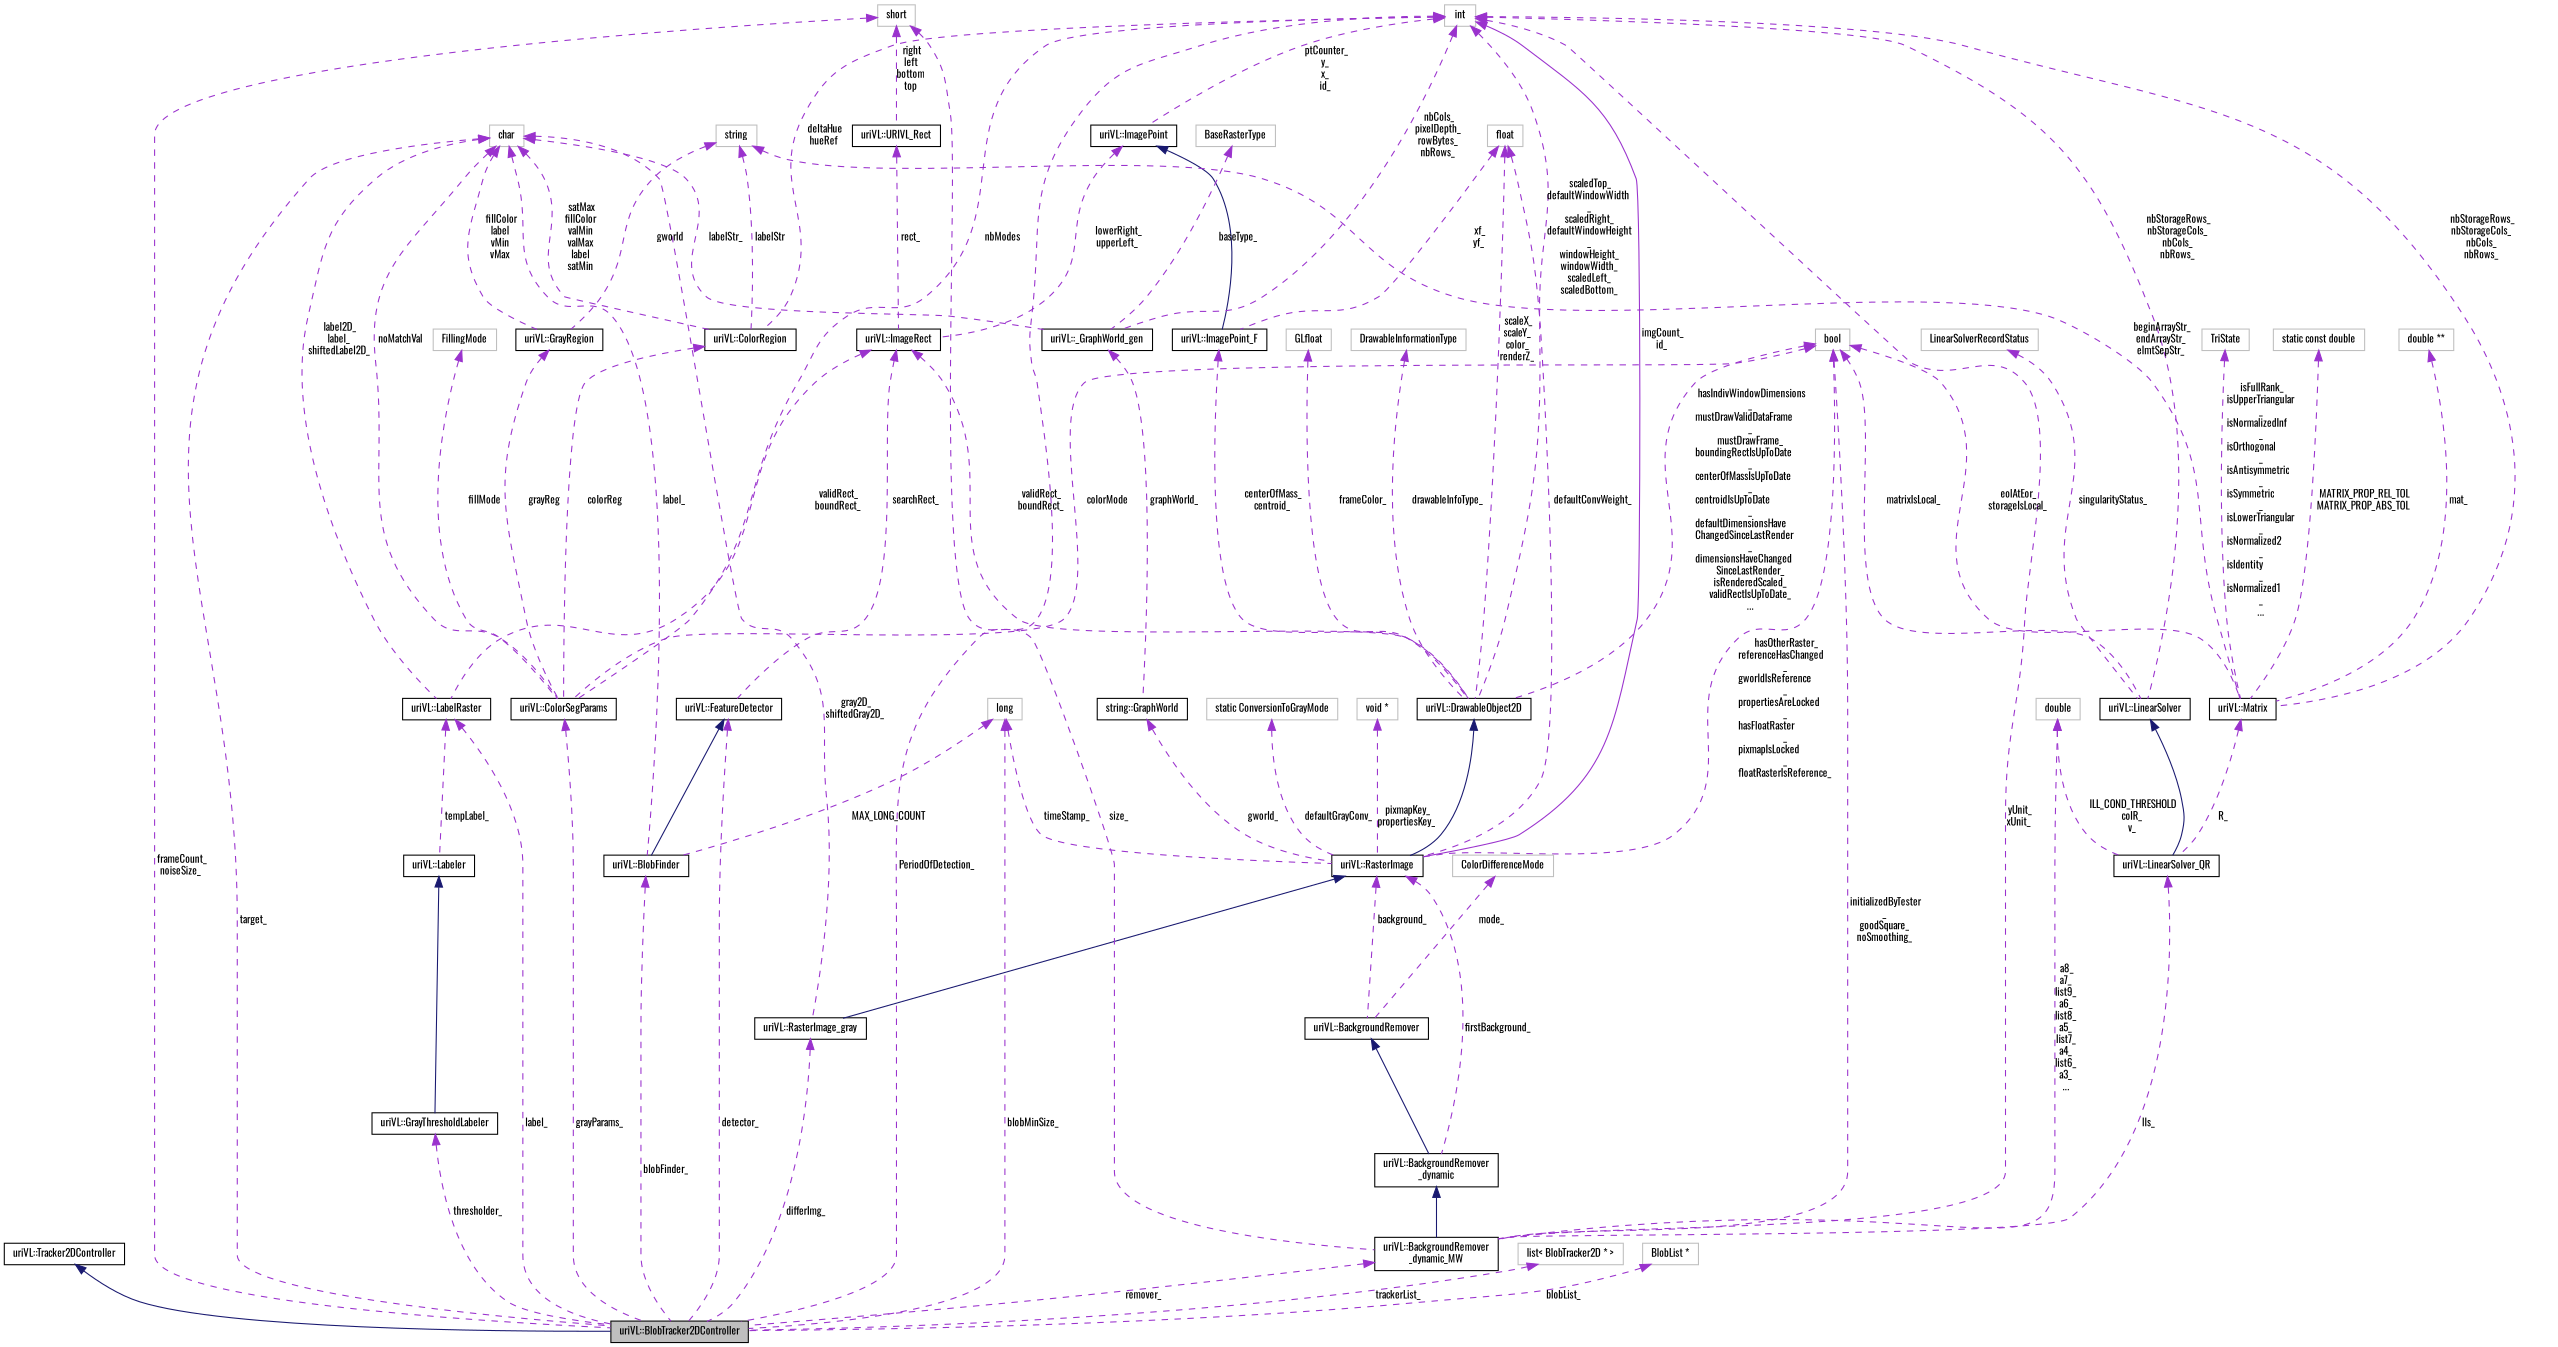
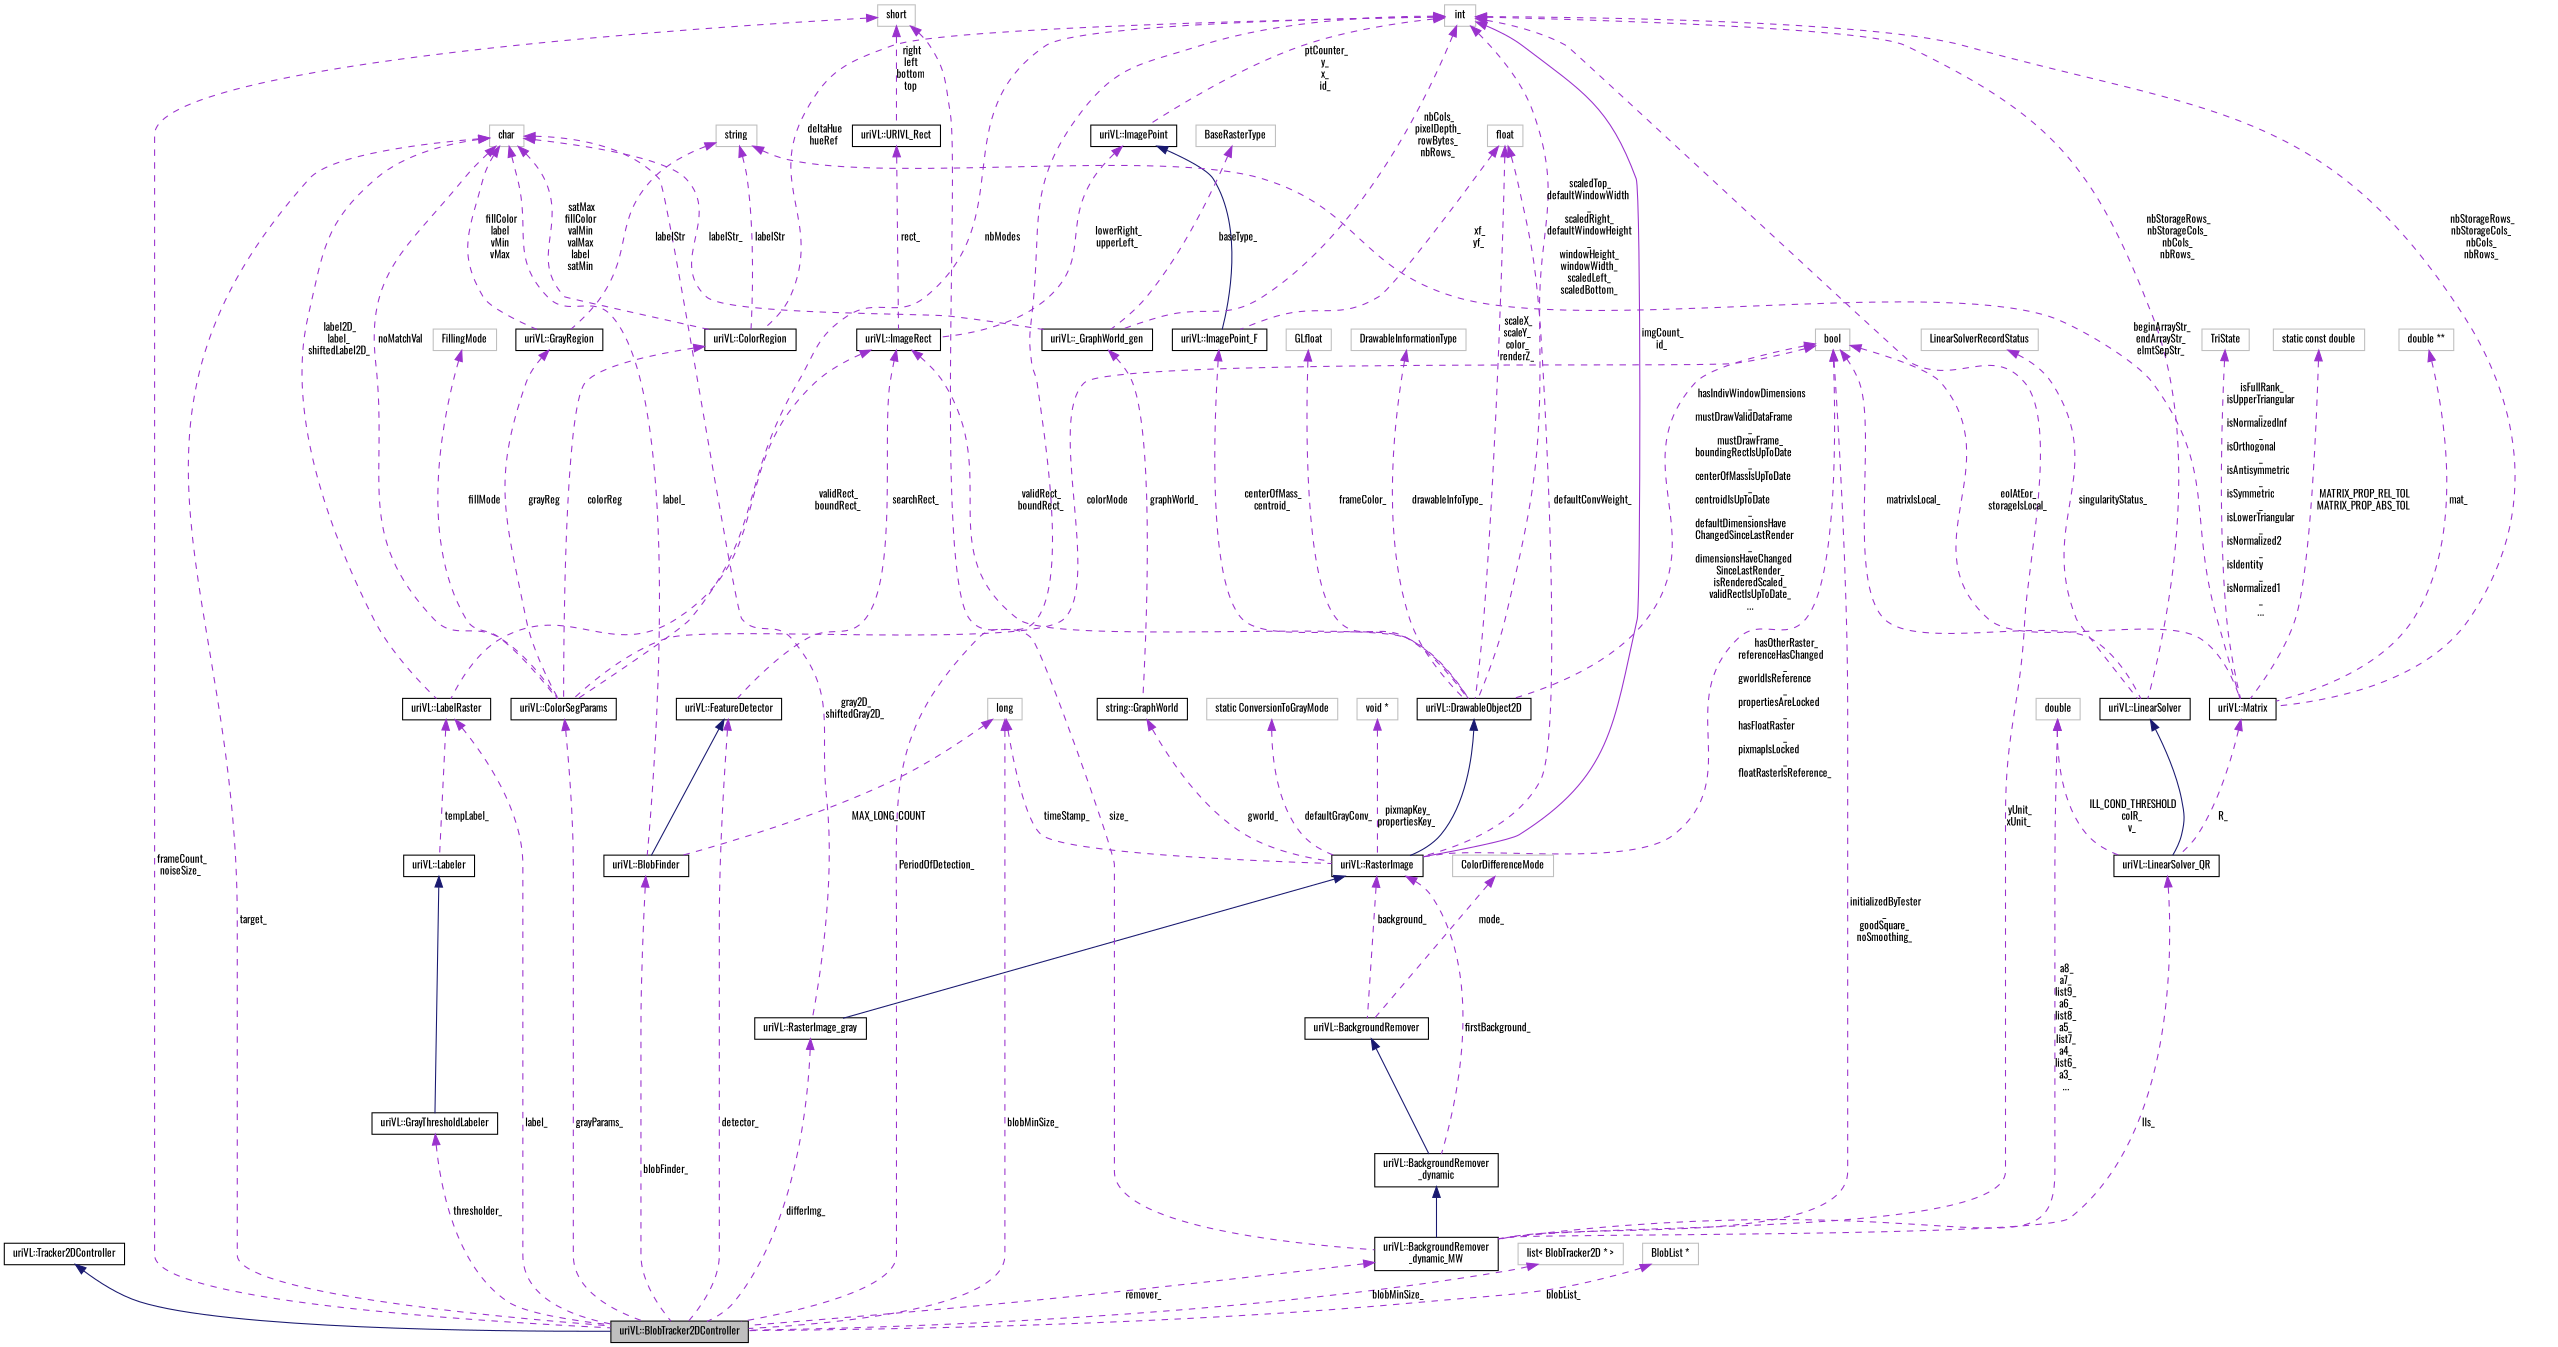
(669, 238) -> (669, 238)
(1397, 1296) -> (1397, 1296)
